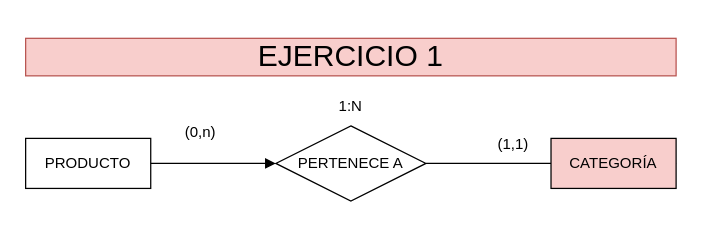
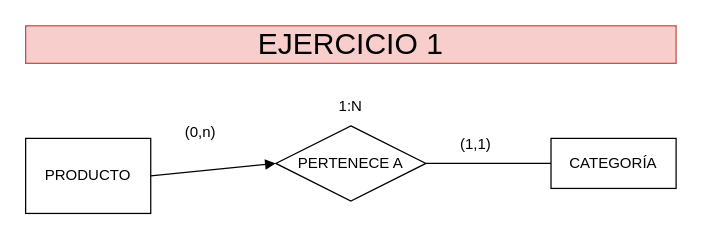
(351, 57) -> (351, 44)
(513, 144) -> (476, 144)
(88, 163) -> (88, 176)
(613, 163) -> (613, 163)
